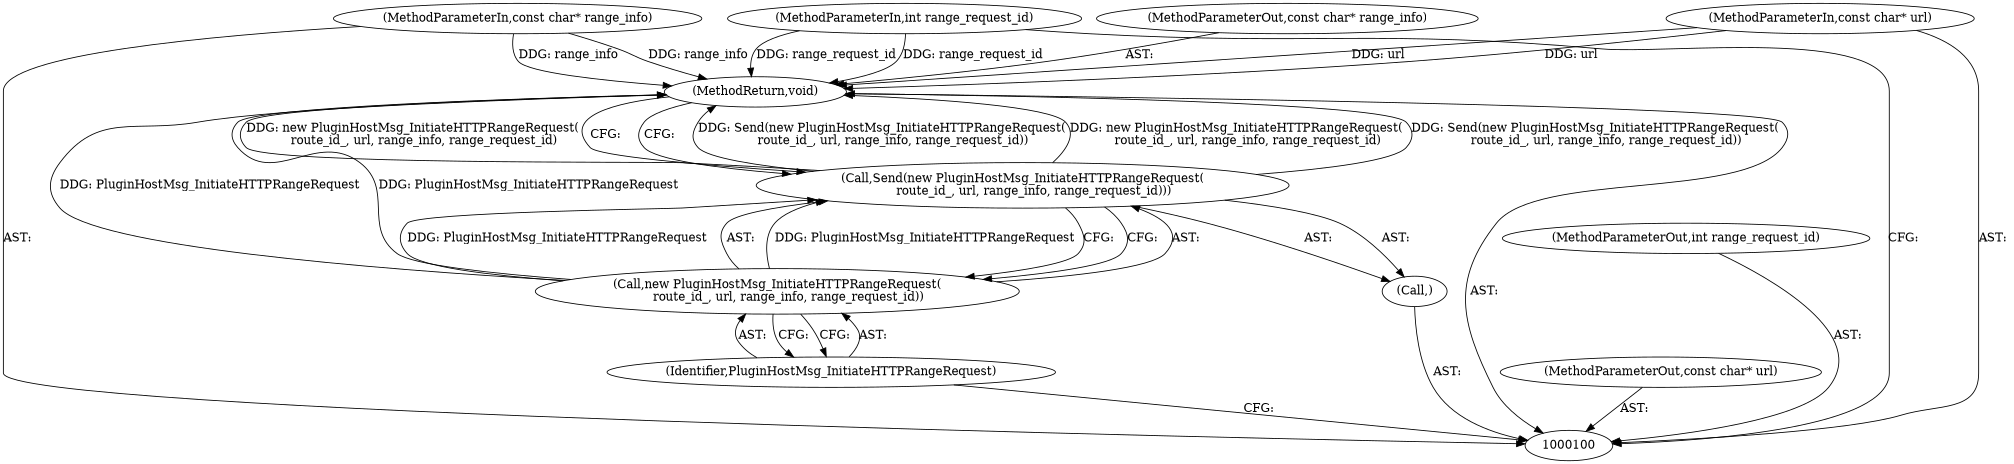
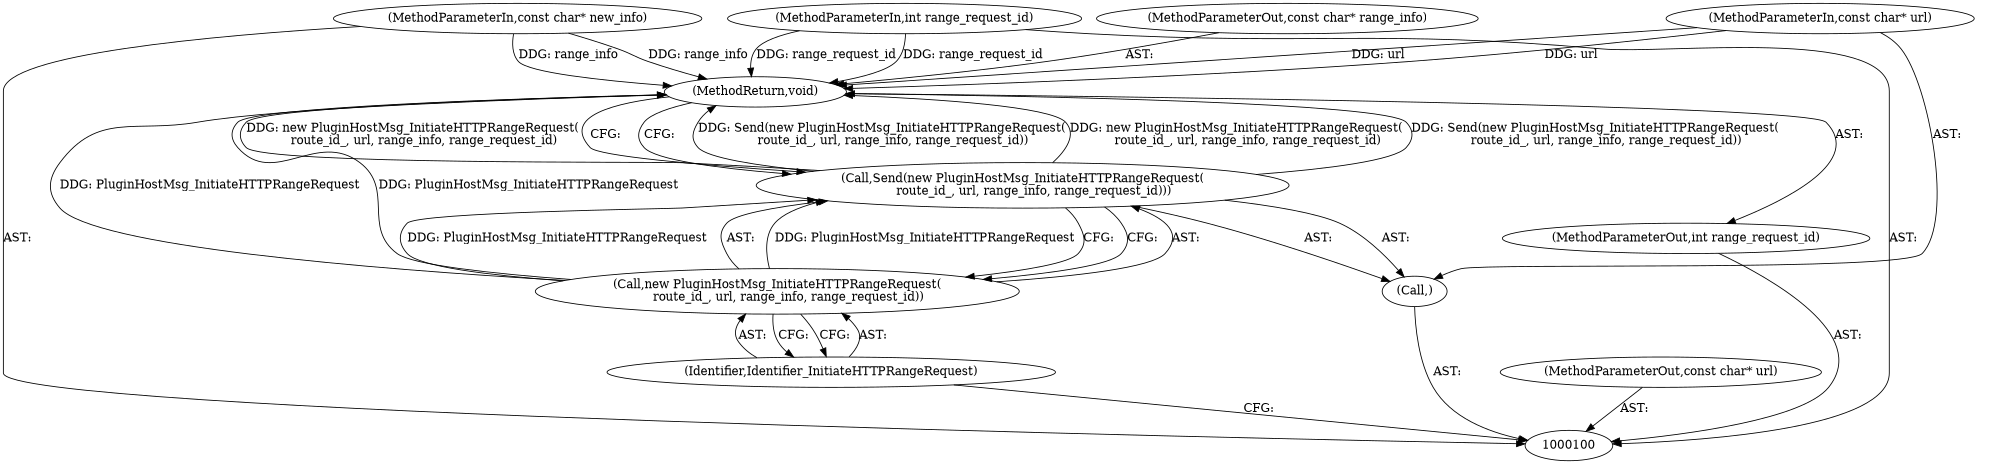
(518, 19) -> (518, 19)
(1597, 109) -> (1414, 102)
(1905, 238) -> (1905, 238)
(831, 372) -> (831, 372)
(1978, 375) -> (1802, 264)
